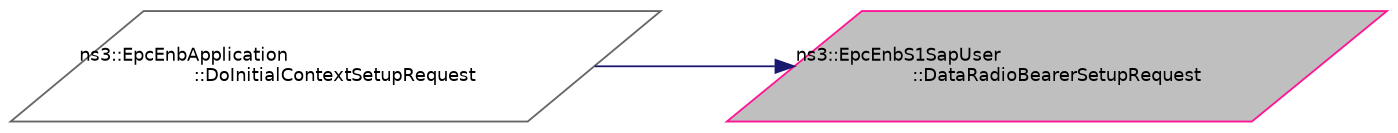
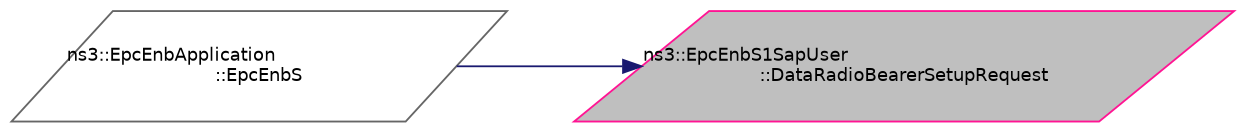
(336, 66) -> (259, 66)
